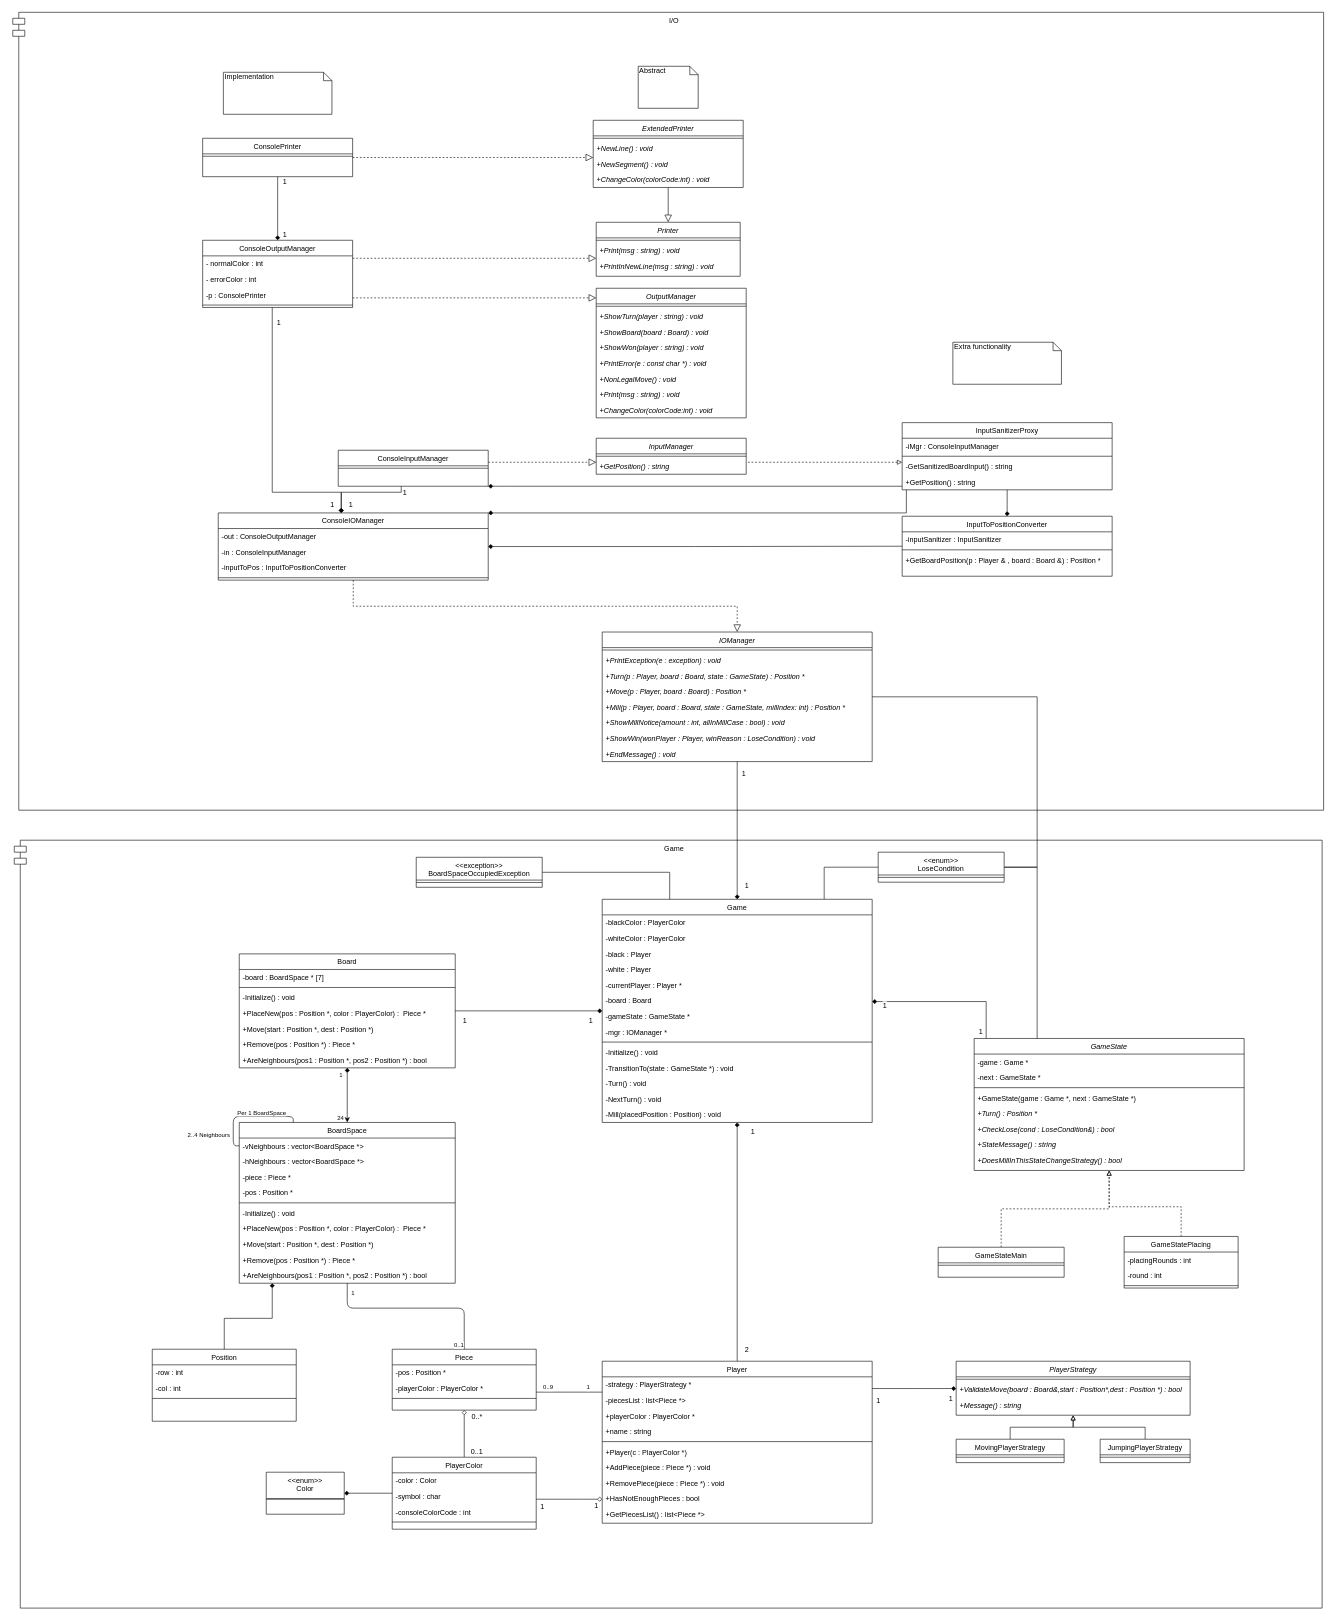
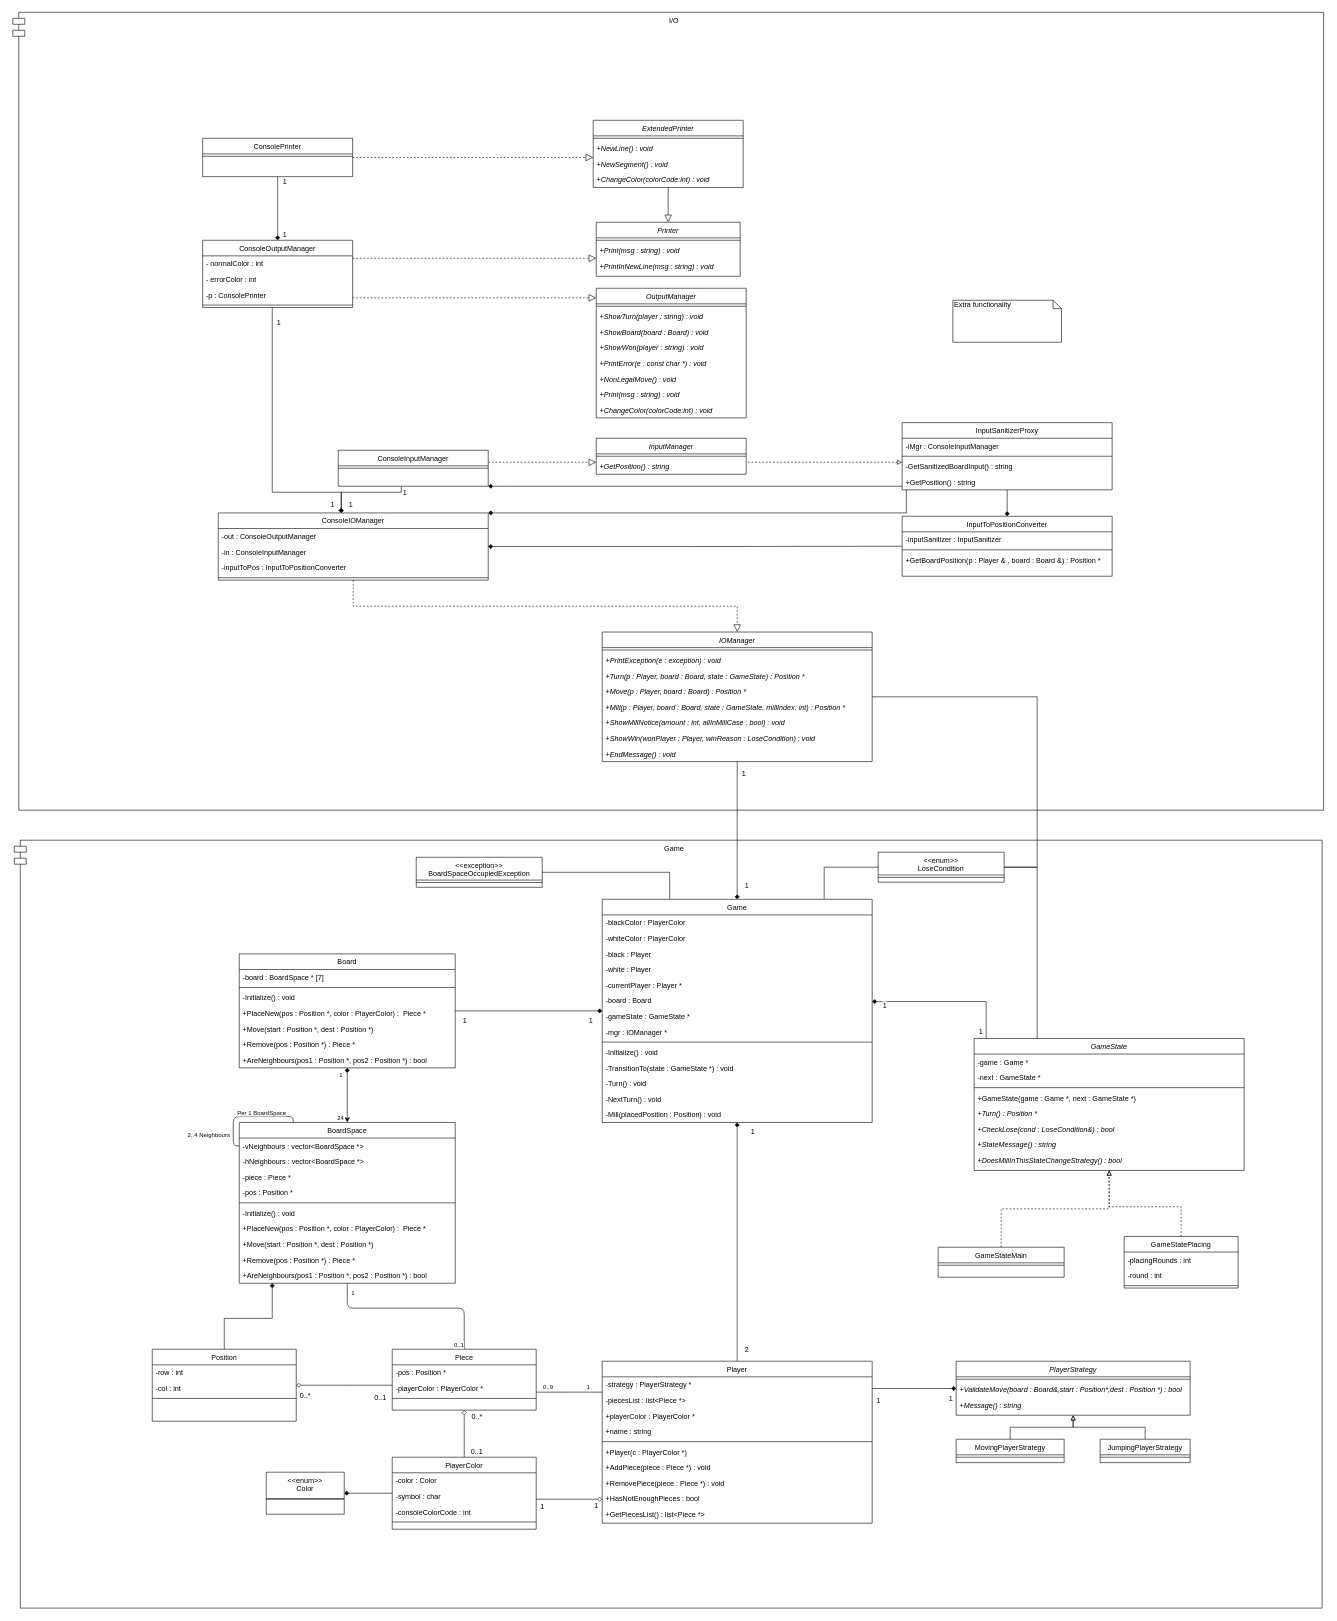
(668, 87) -> none
(278, 93) -> none
(1007, 363) -> (1007, 321)
none -> (345, 1385)
